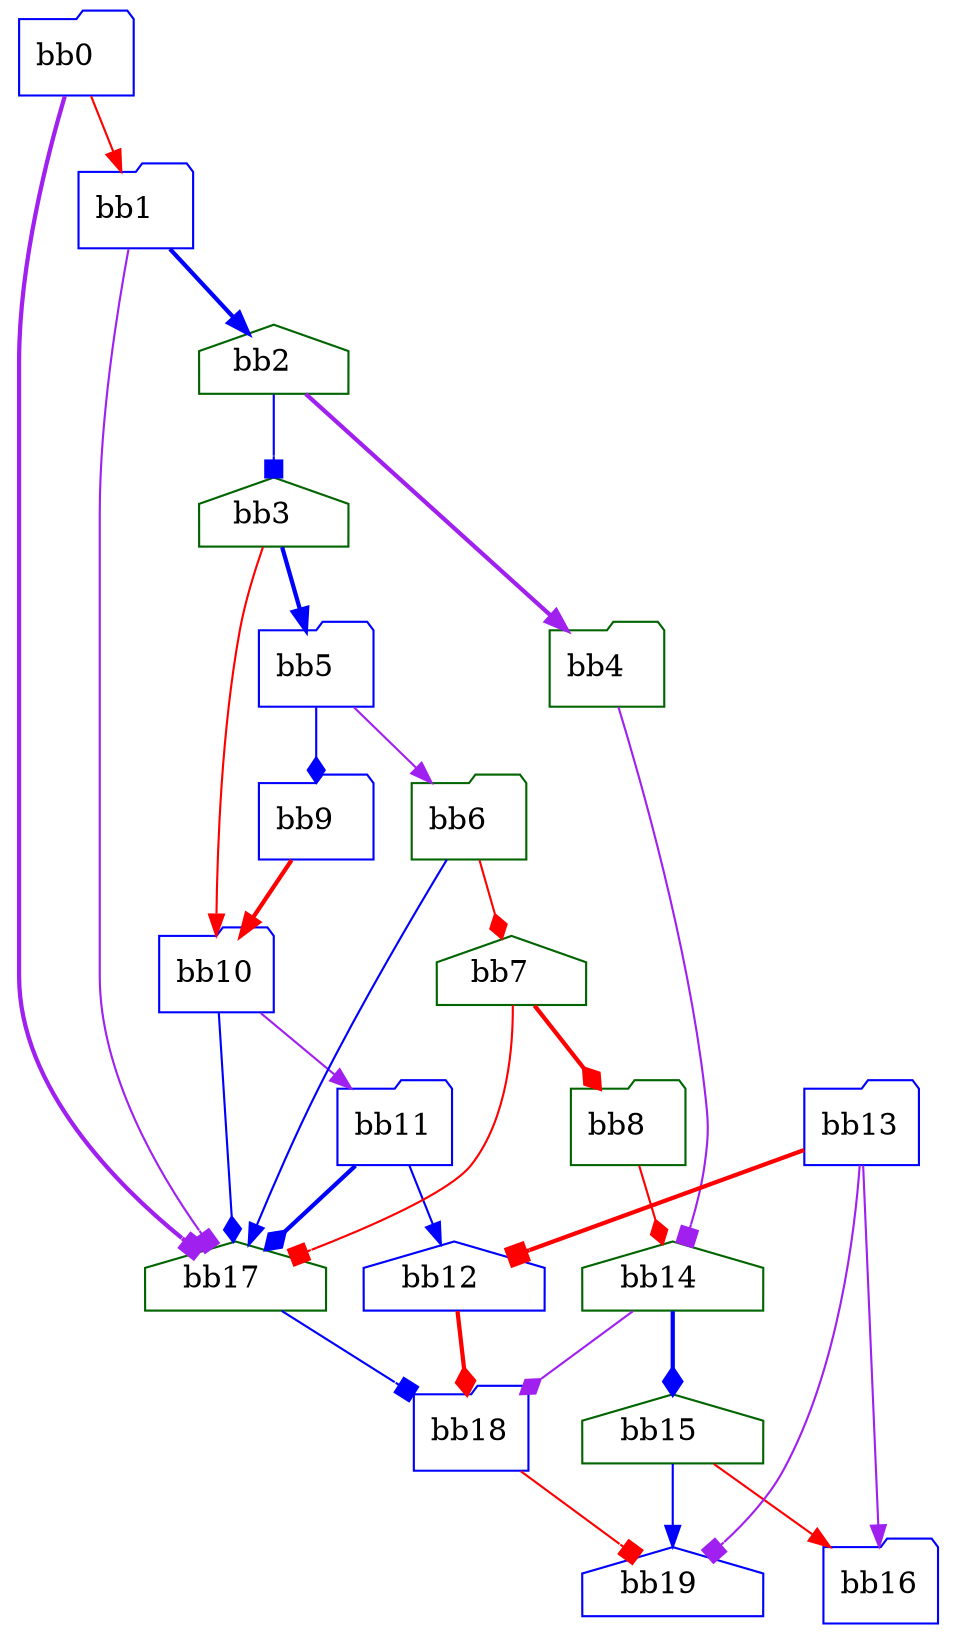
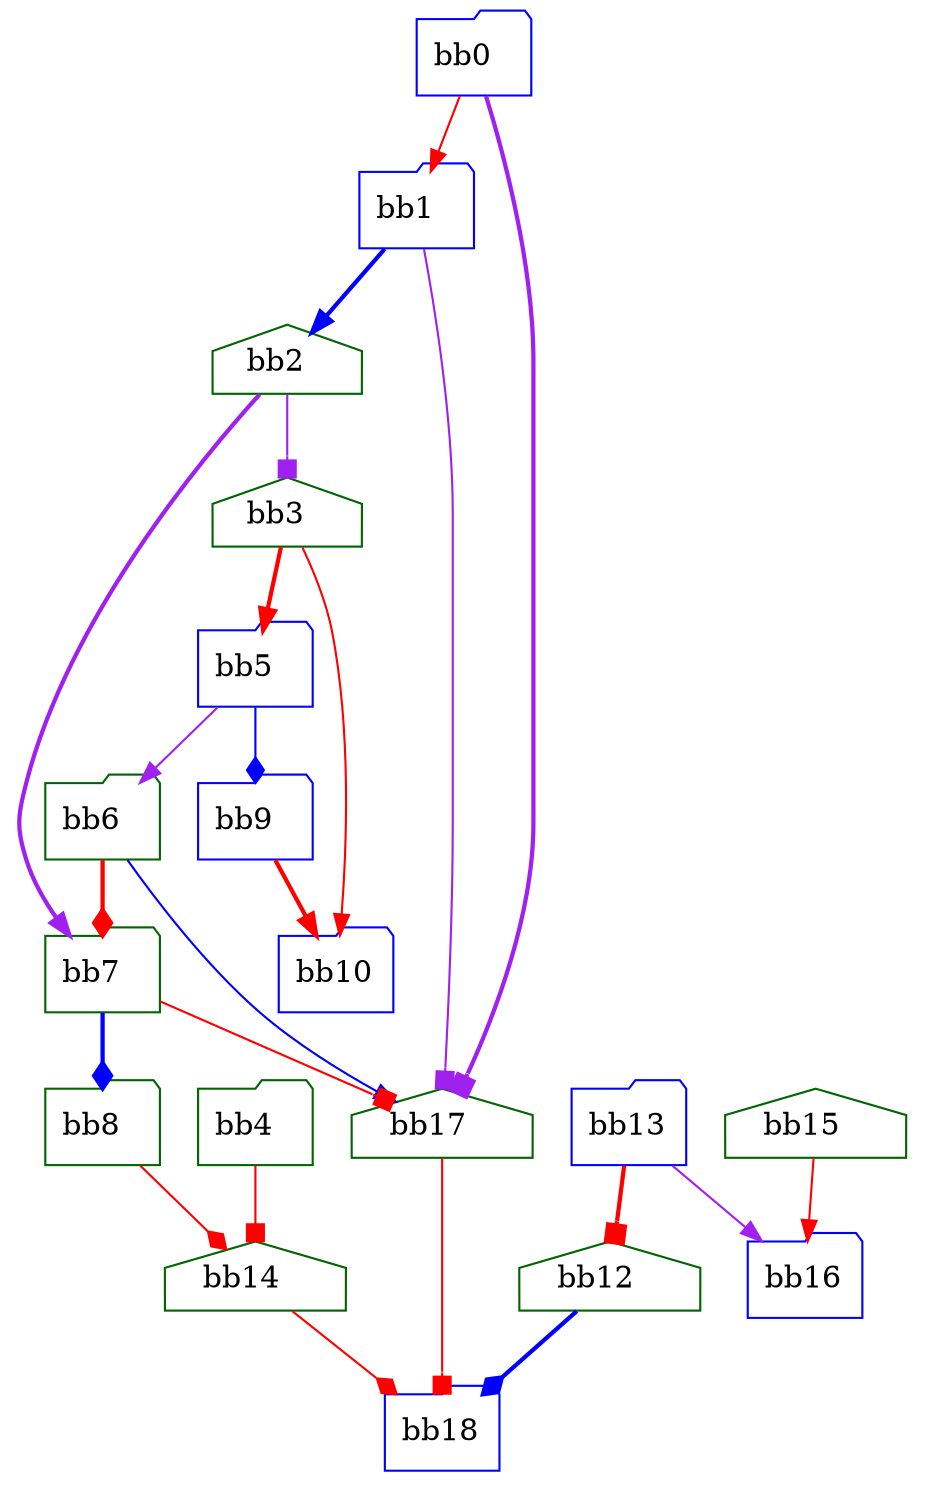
(274, 425) -> (287, 425)
(428, 505) -> (85, 638)
(291, 578) -> (274, 578)
(487, 887) -> (103, 885)
(684, 963) -> (255, 1193)
(511, 974) -> (103, 974)
(559, 1037) -> (103, 1038)
(225, 1114) -> none
(395, 1127) -> none
(454, 1280) -> (610, 1280)
(461, 1340) -> (539, 1344)
(673, 1340) -> none
(587, 1345) -> (334, 1345)
(338, 1347) -> (442, 1265)
(673, 1585) -> none
